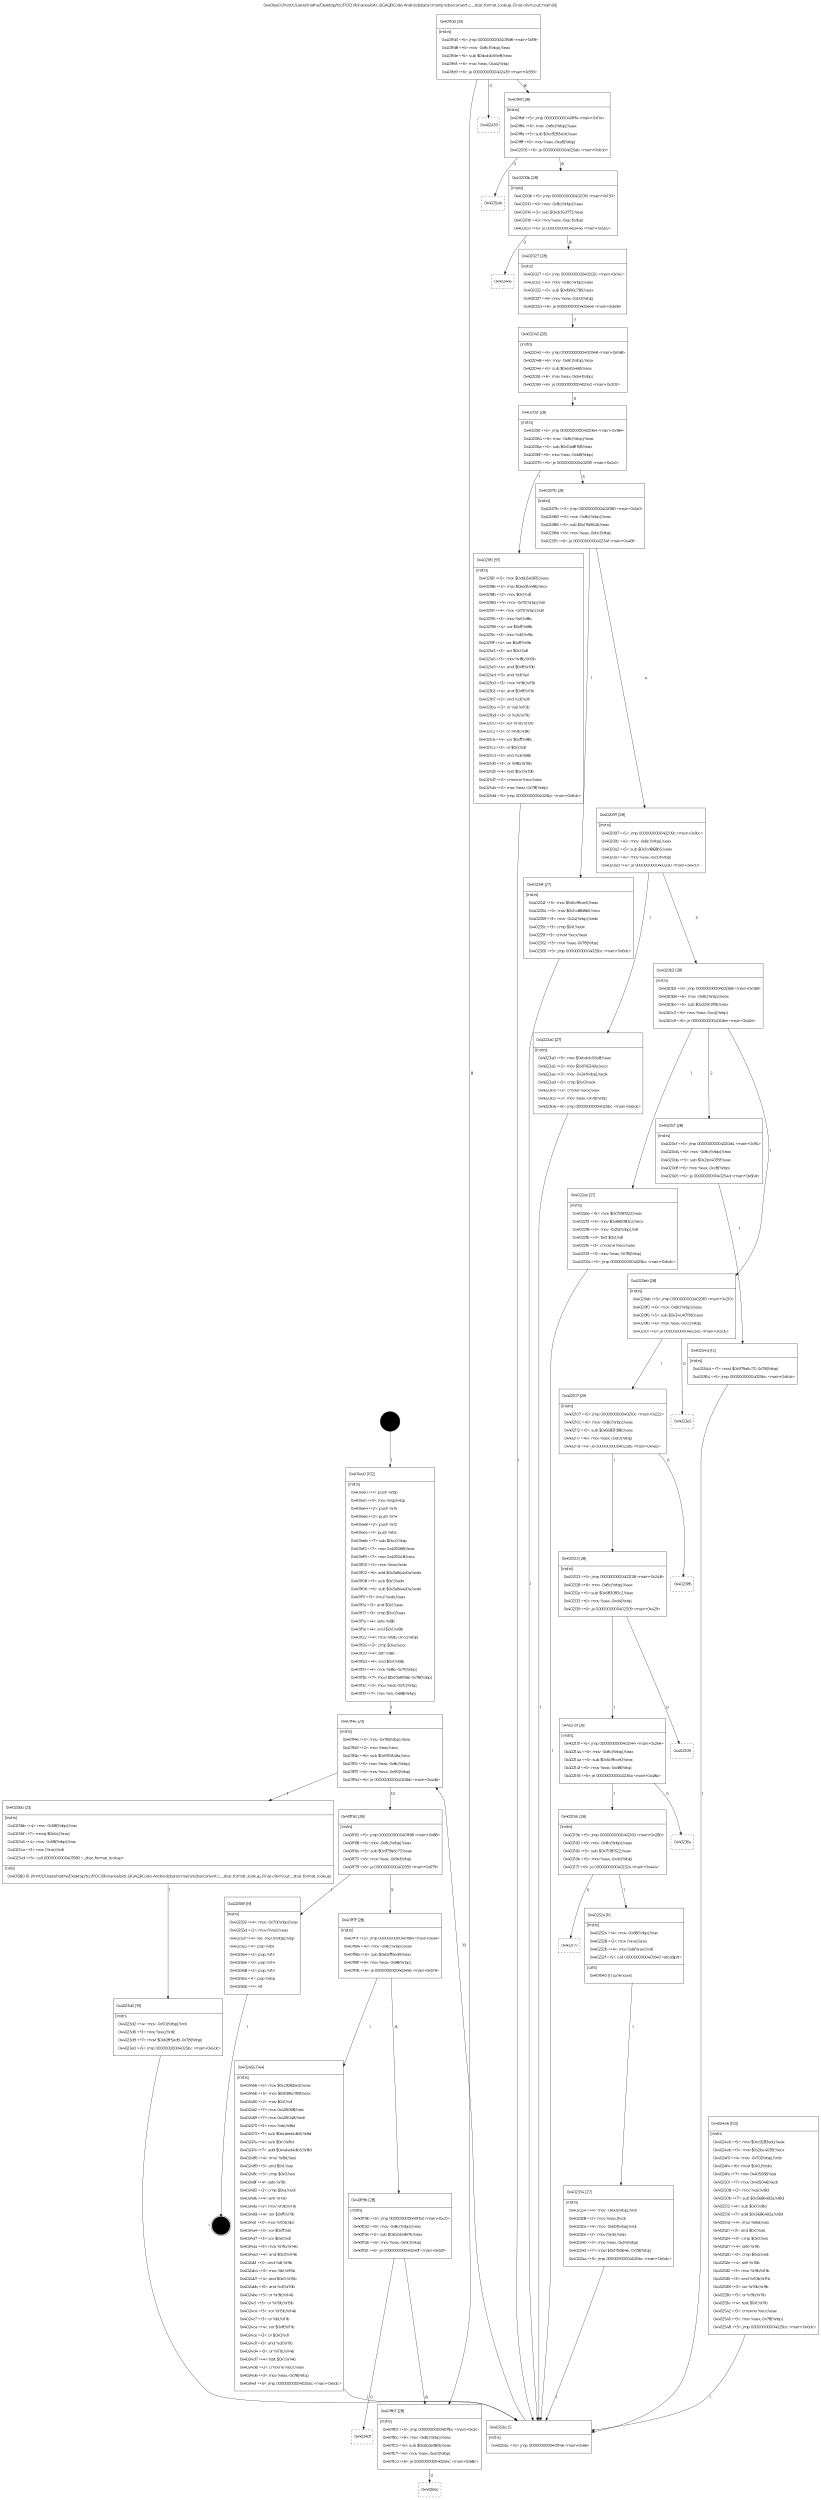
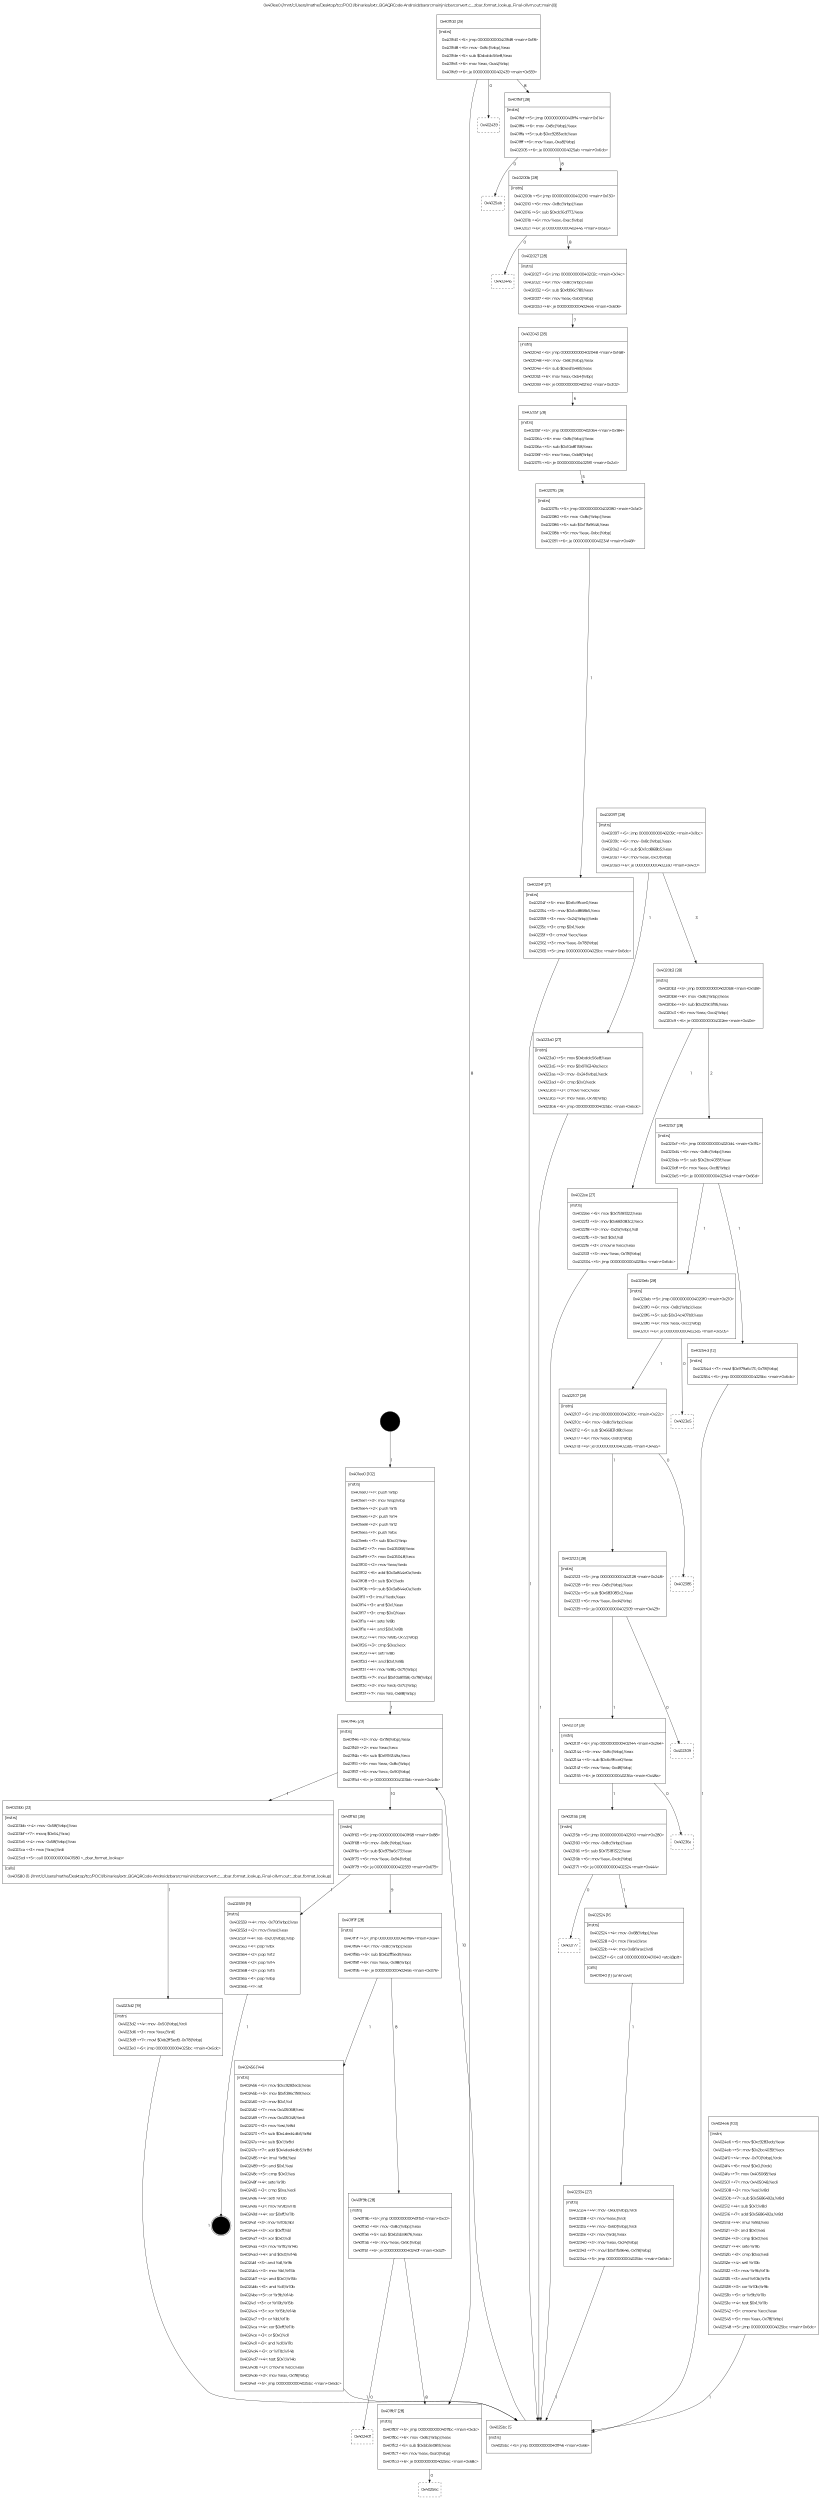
(620, 677) -> none
(529, 678) -> none
(769, 1150) -> (696, 1227)
